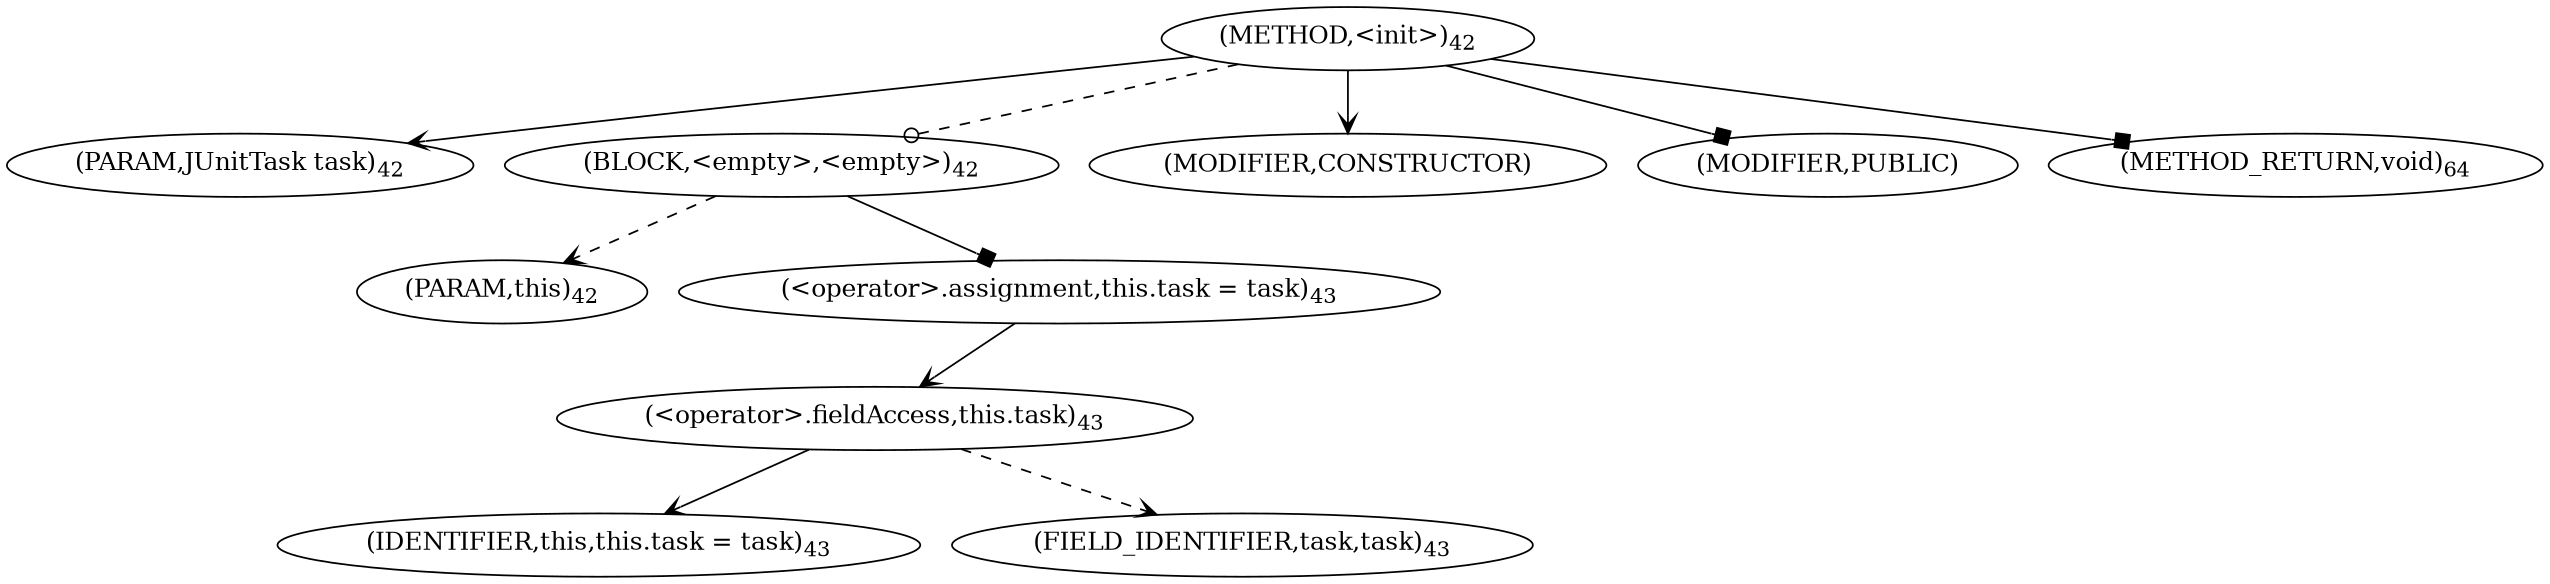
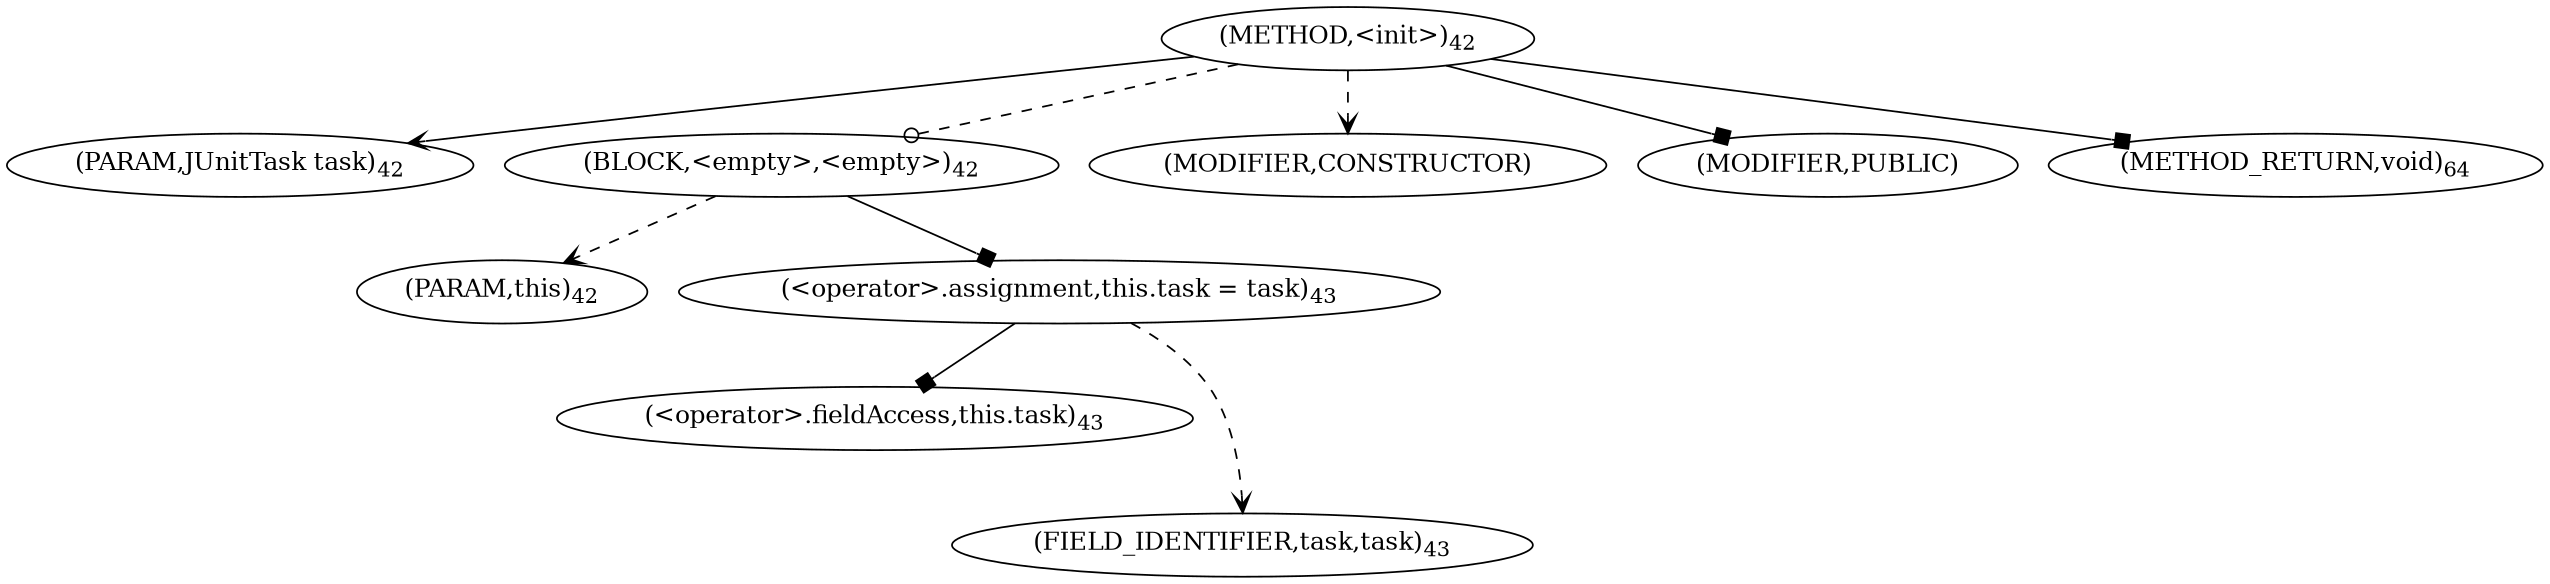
(1348, 93) -> (1348, 93)
(975, 350) -> (975, 350)
(1050, 479) -> (1212, 392)
(599, 545) -> none
